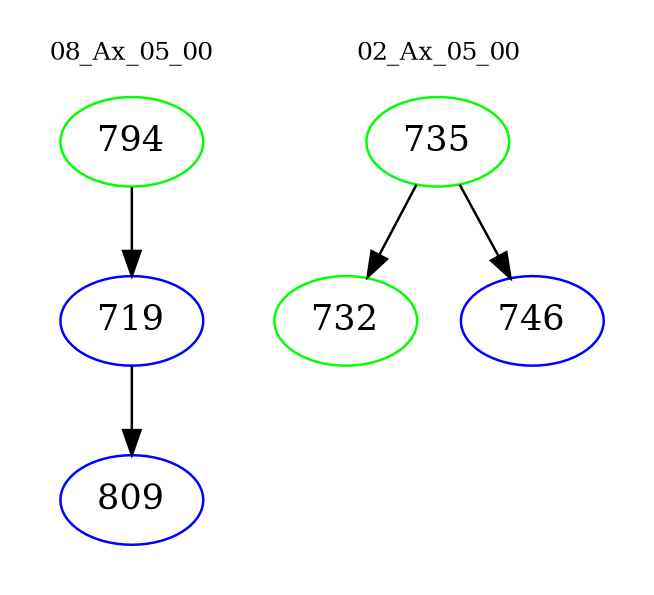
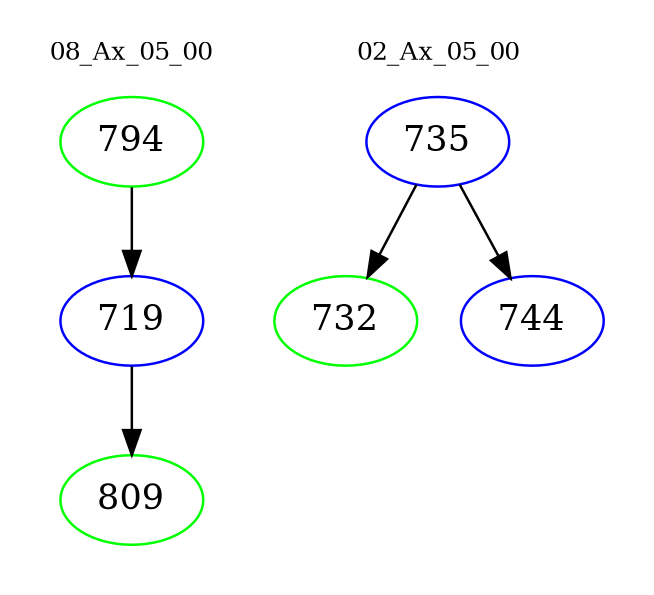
(438, 142) -> (438, 142)
(532, 321) -> (532, 321)
(132, 500) -> (132, 500)
